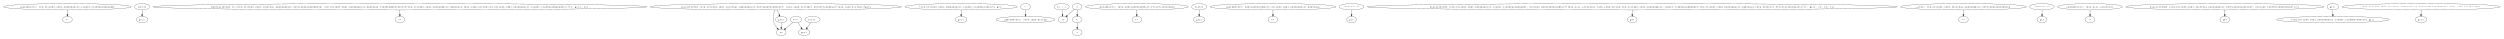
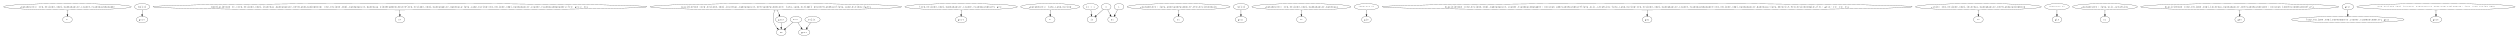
(1273, 7) -> (1301, 7)
(1025, 12) -> (1050, 12)
(1077, 25) -> (1116, 12)
